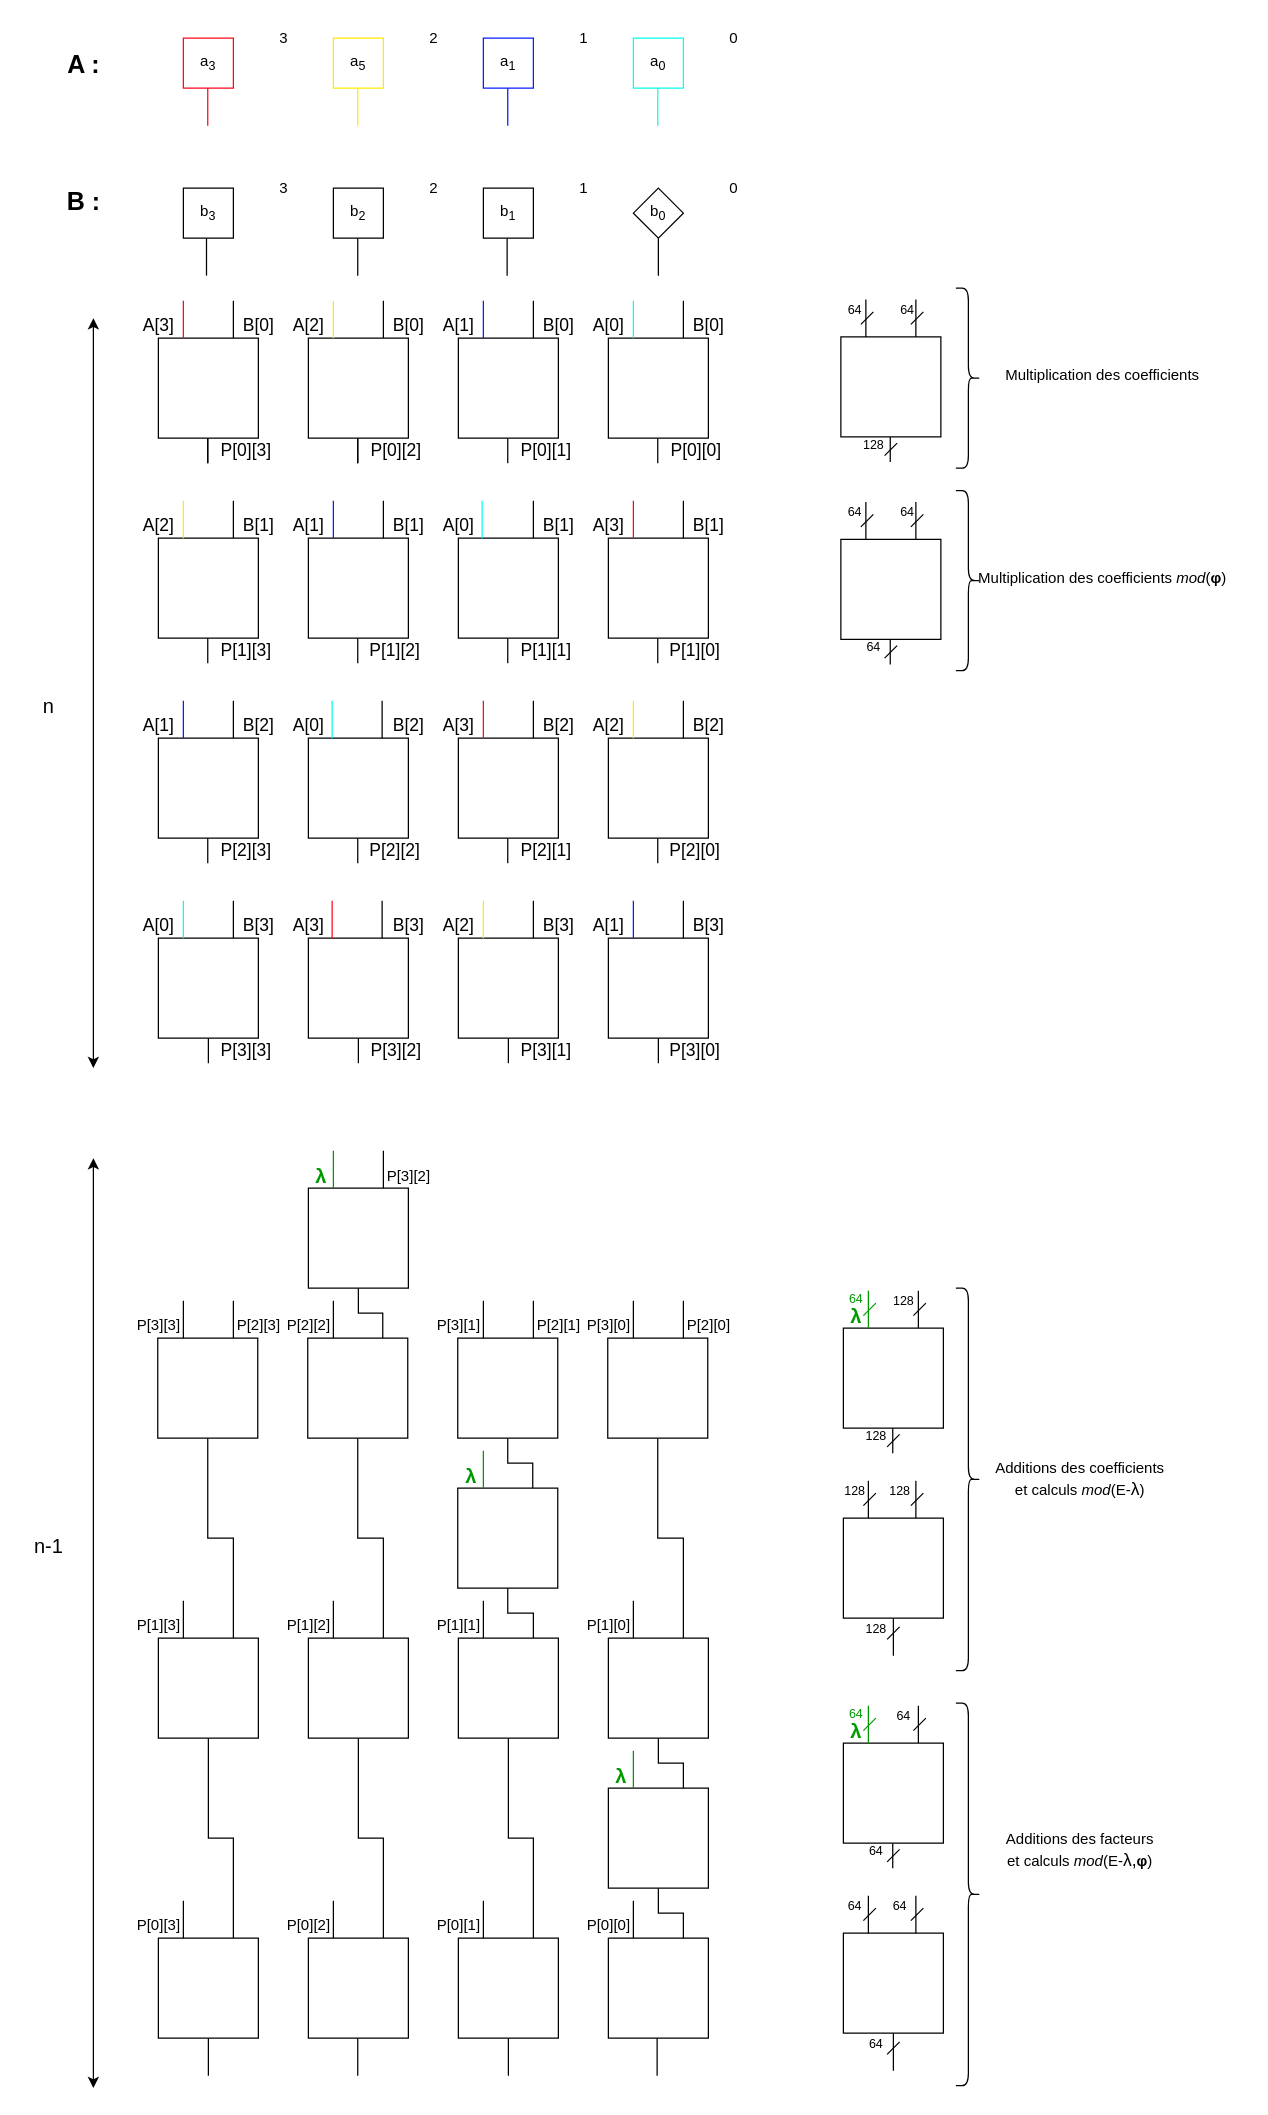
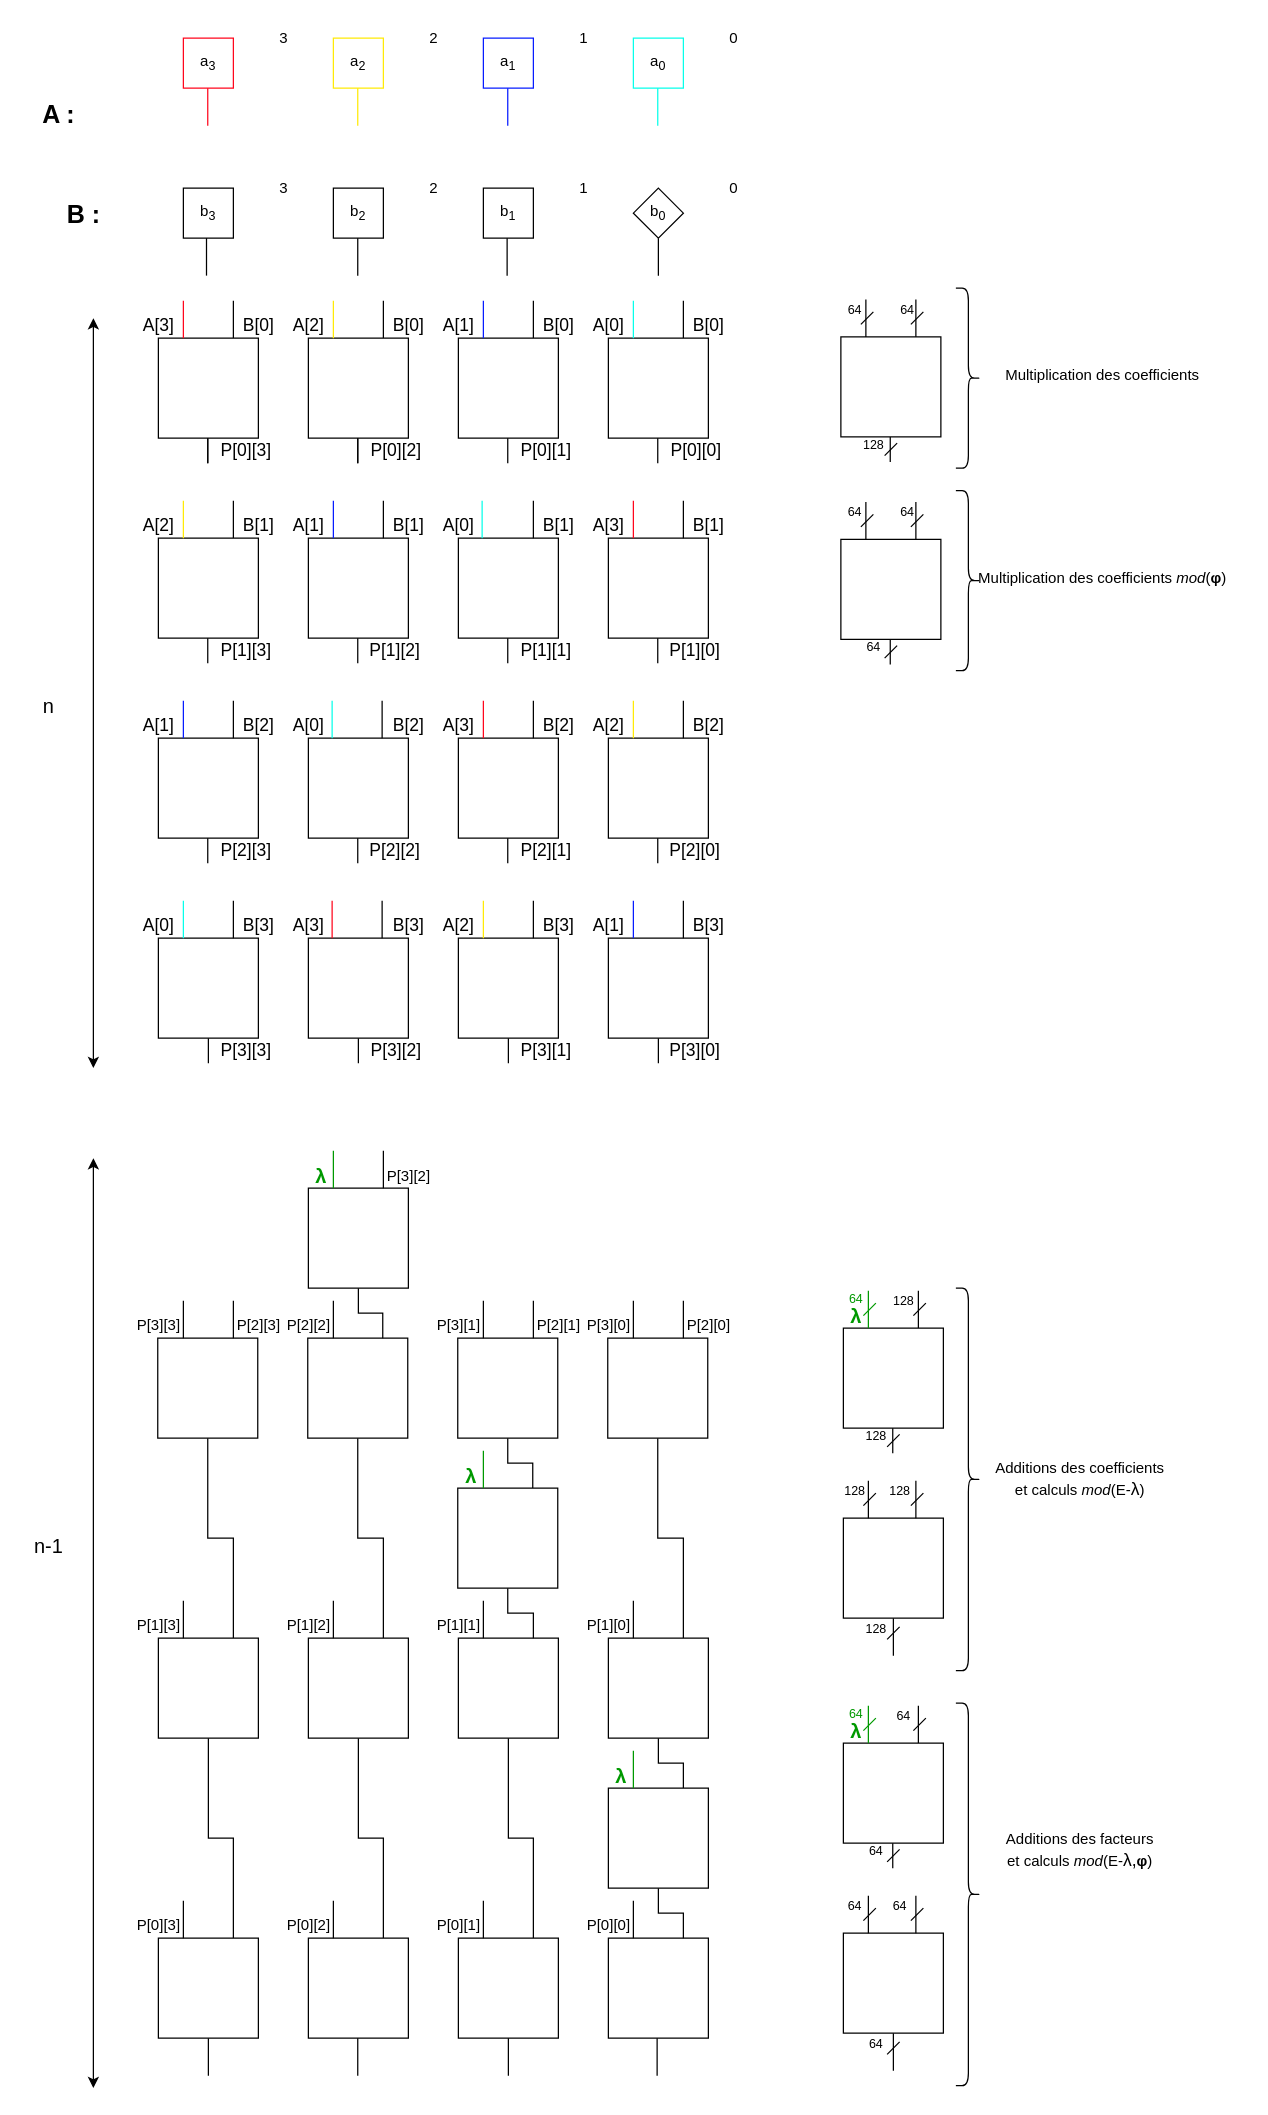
(83, 63) -> (58, 113)
(358, 63) -> (358, 63)
(83, 201) -> (83, 213)
